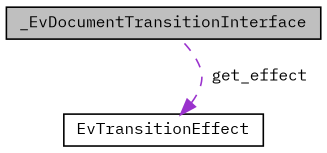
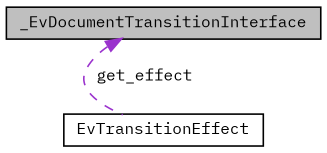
(201, 69) -> (85, 86)
